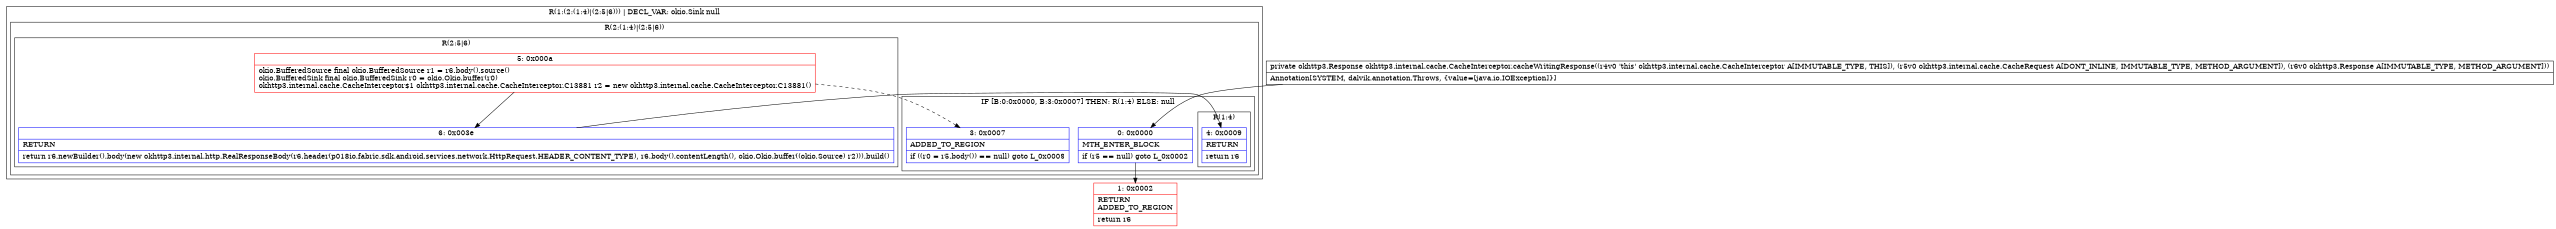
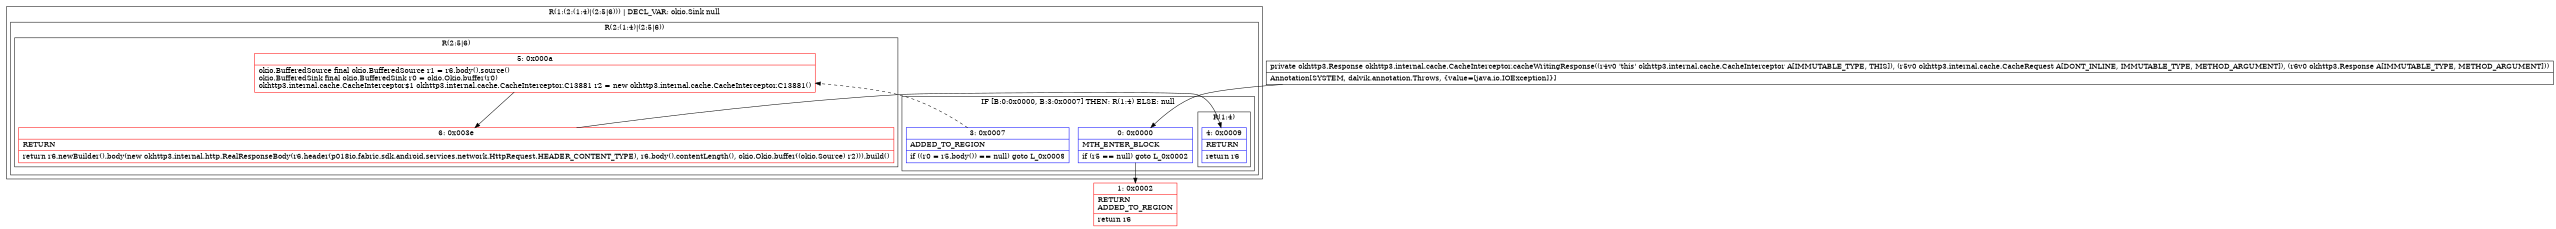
(878, 92) -> (886, 92)
(456, 145) -> (456, 145)
